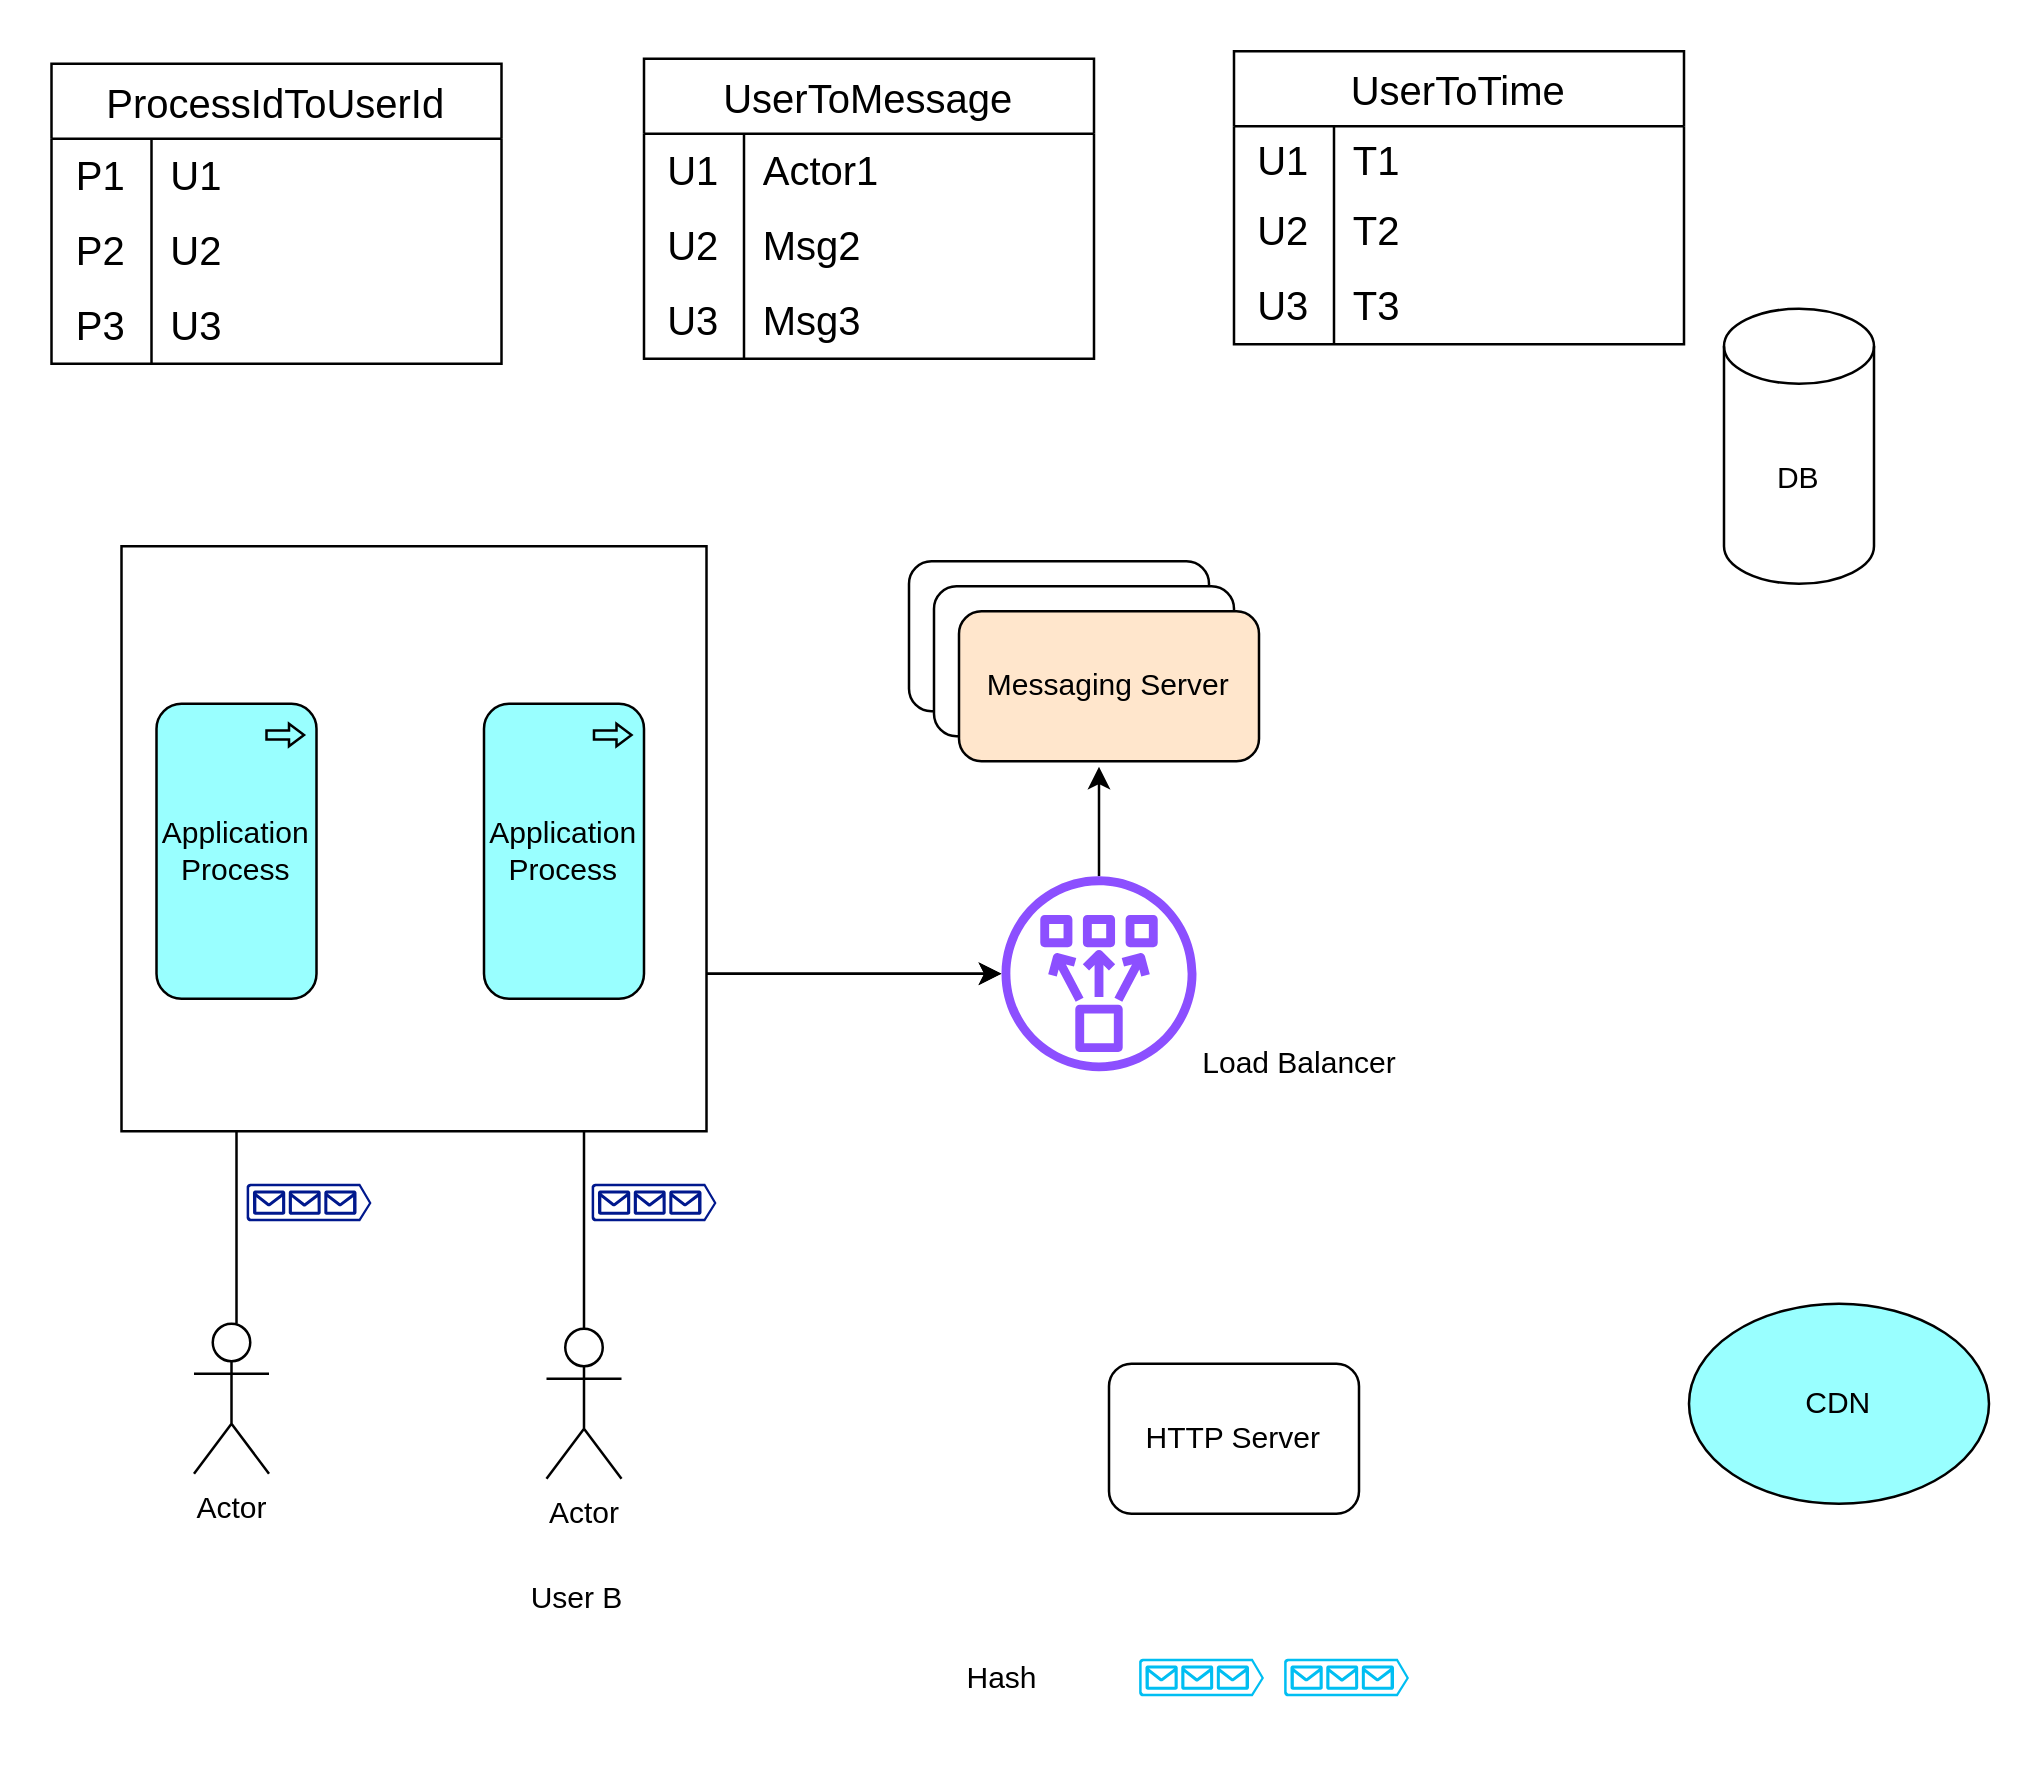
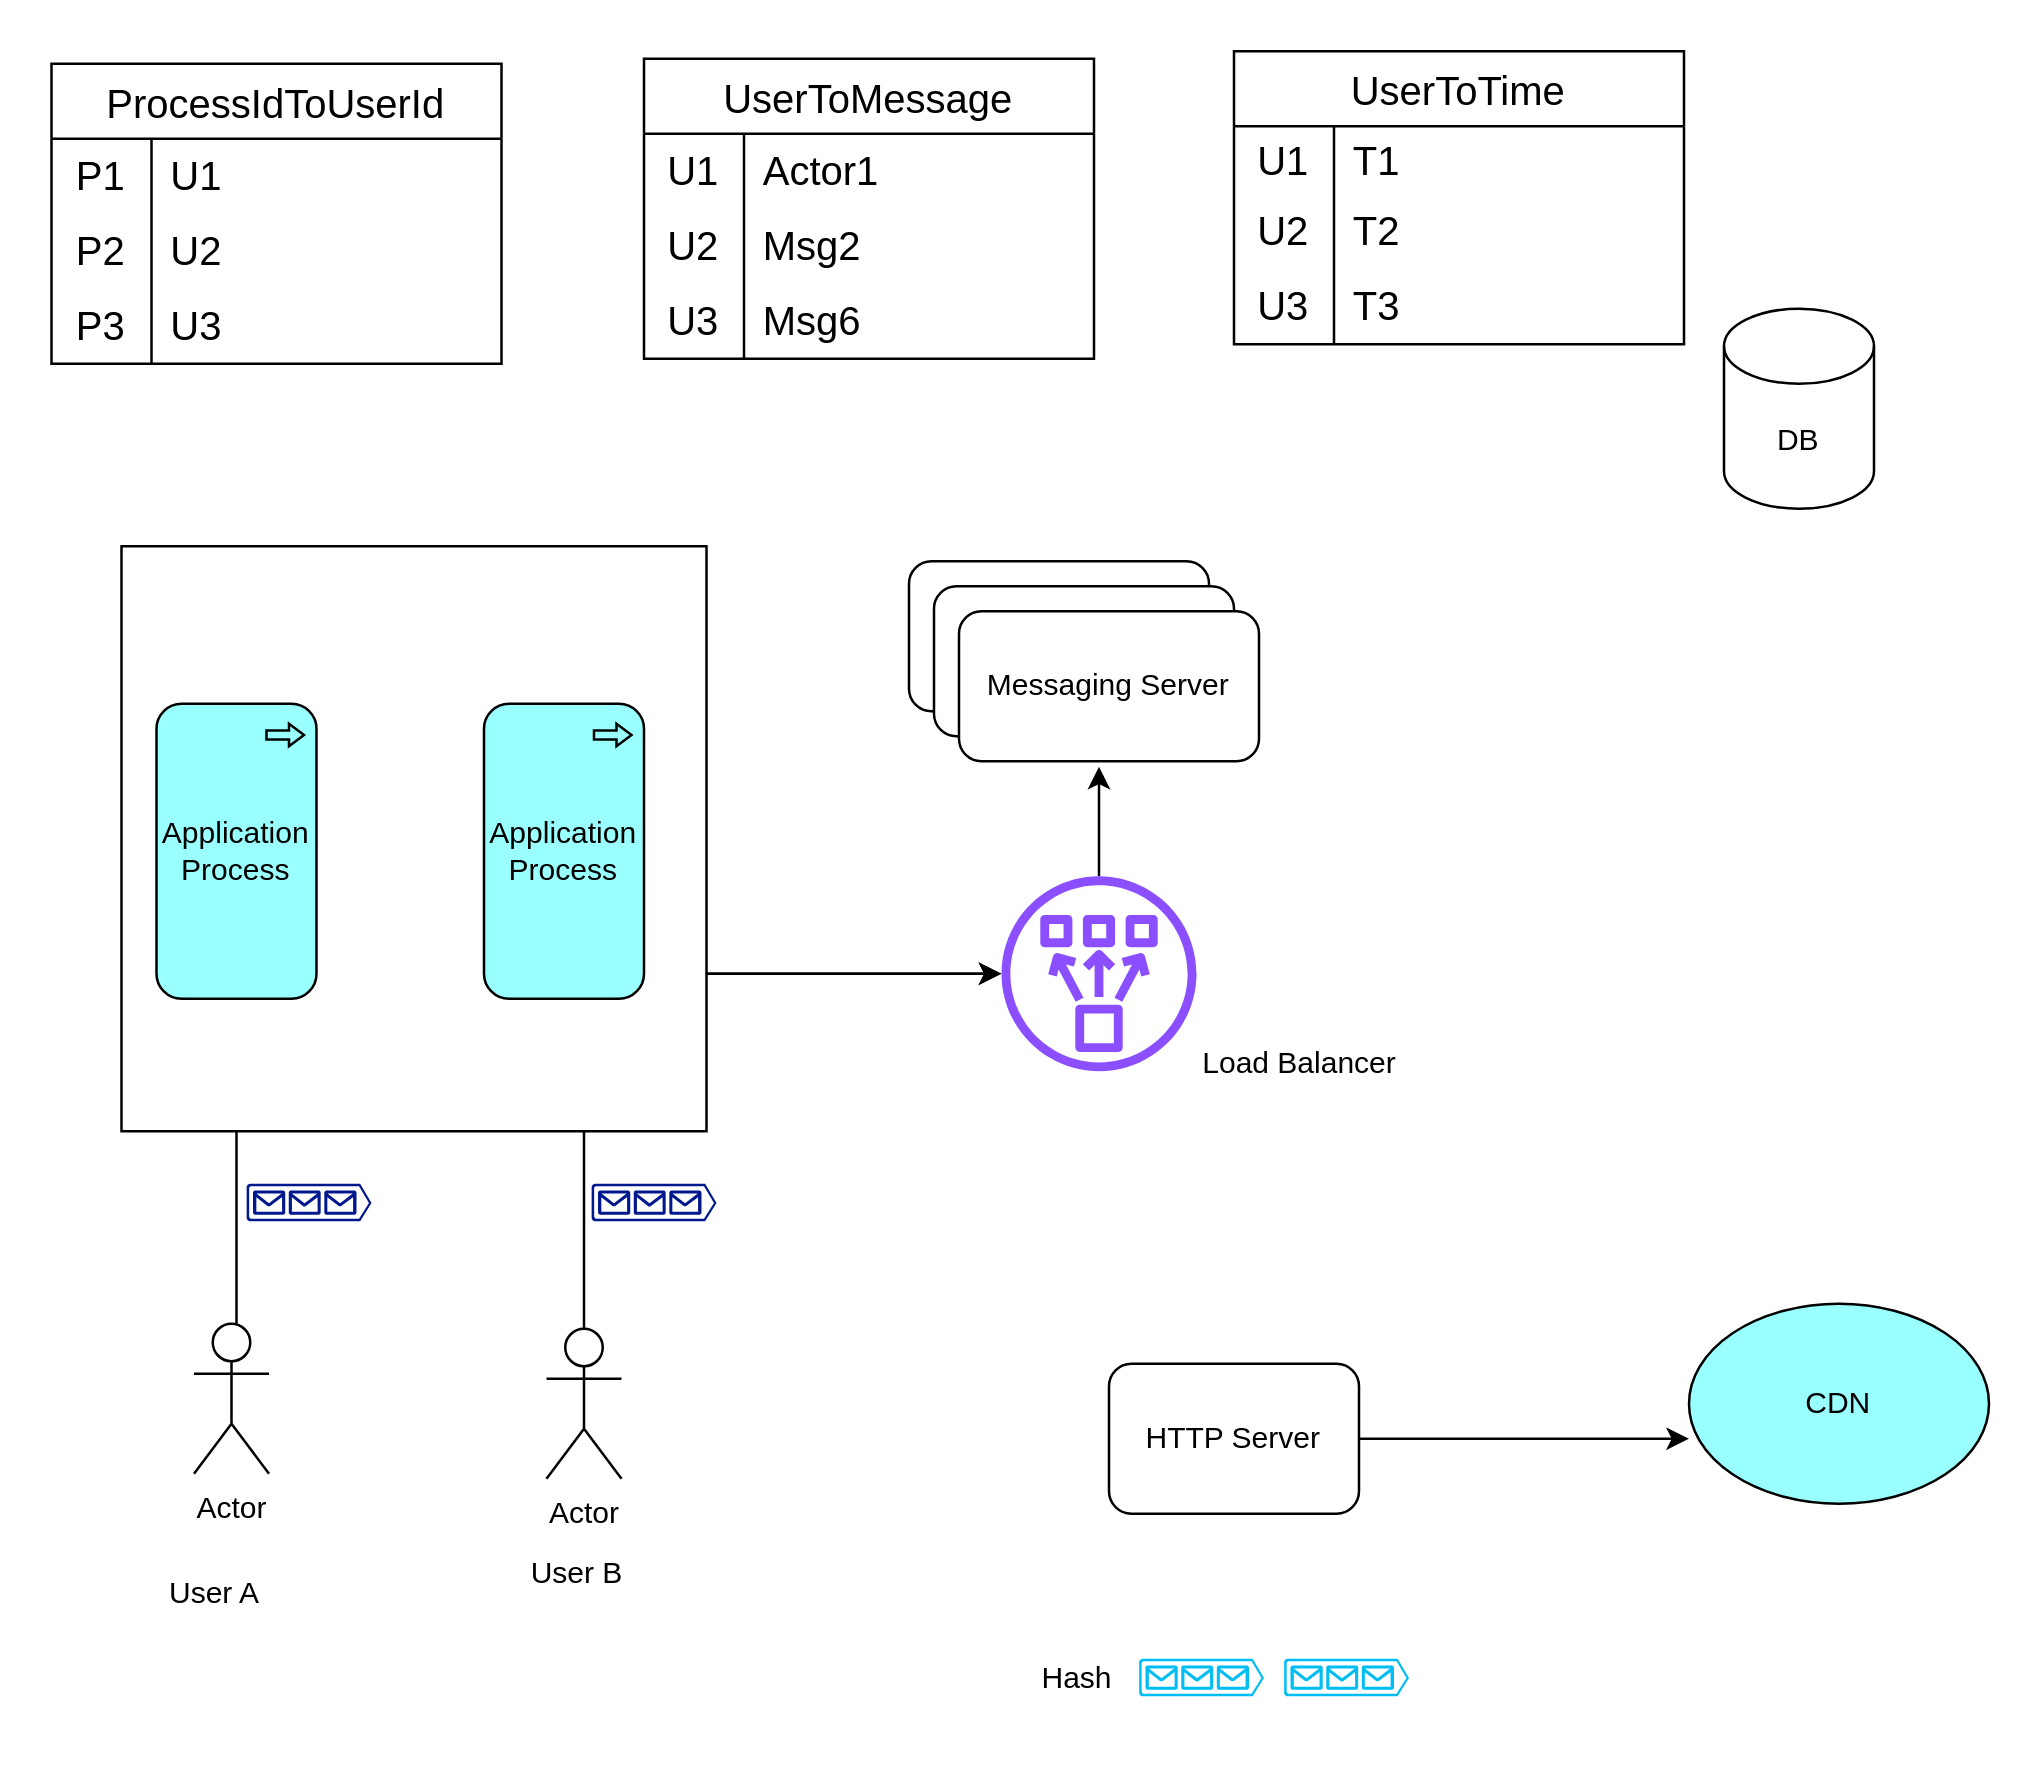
(809, 321) -> (809, 321)
(1799, 446) -> (1799, 409)
(1109, 686) -> (1109, 686)
none -> (1516, 1439)
none -> (214, 1594)
(575, 1599) -> (575, 1574)
(1001, 1678) -> (1076, 1678)
